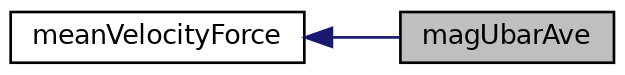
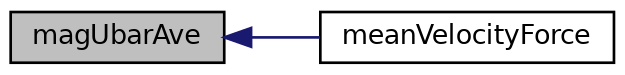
(366, 37) -> (286, 37)
